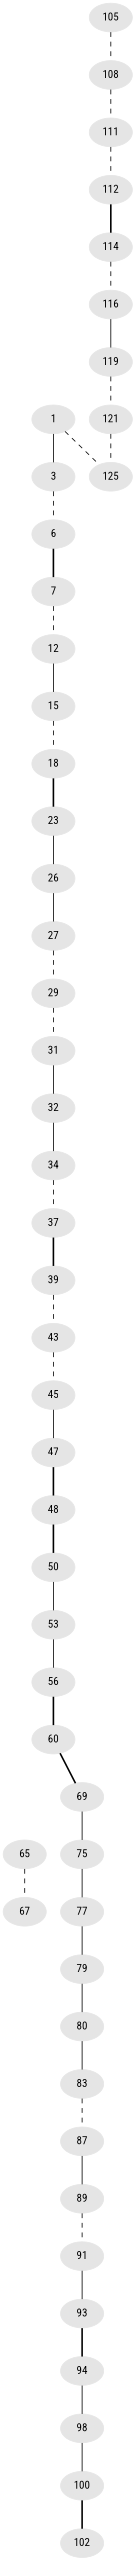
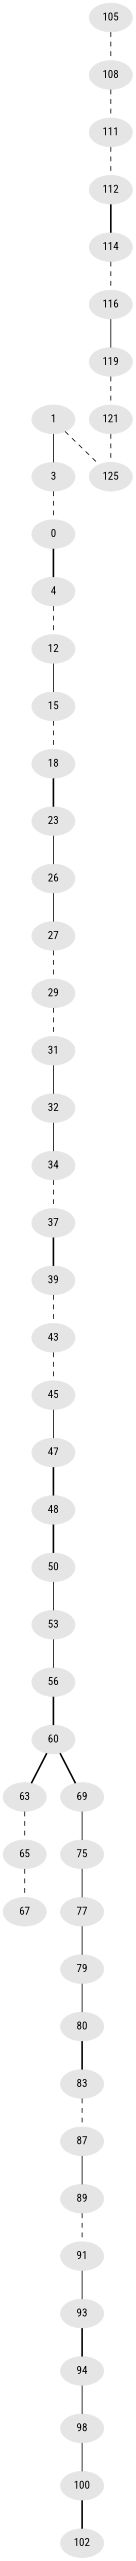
(53, 534) -> (53, 534)
(53, 592) -> (53, 592)
none -> (25, 1797)
(82, 2055) -> (82, 2055)
